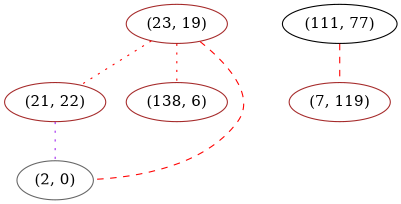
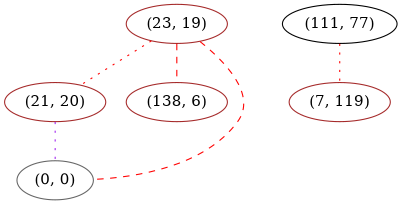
(177, 63) -> (177, 63)
(340, 63) -> (340, 63)
(55, 102) -> (55, 102)
(55, 180) -> (55, 180)
